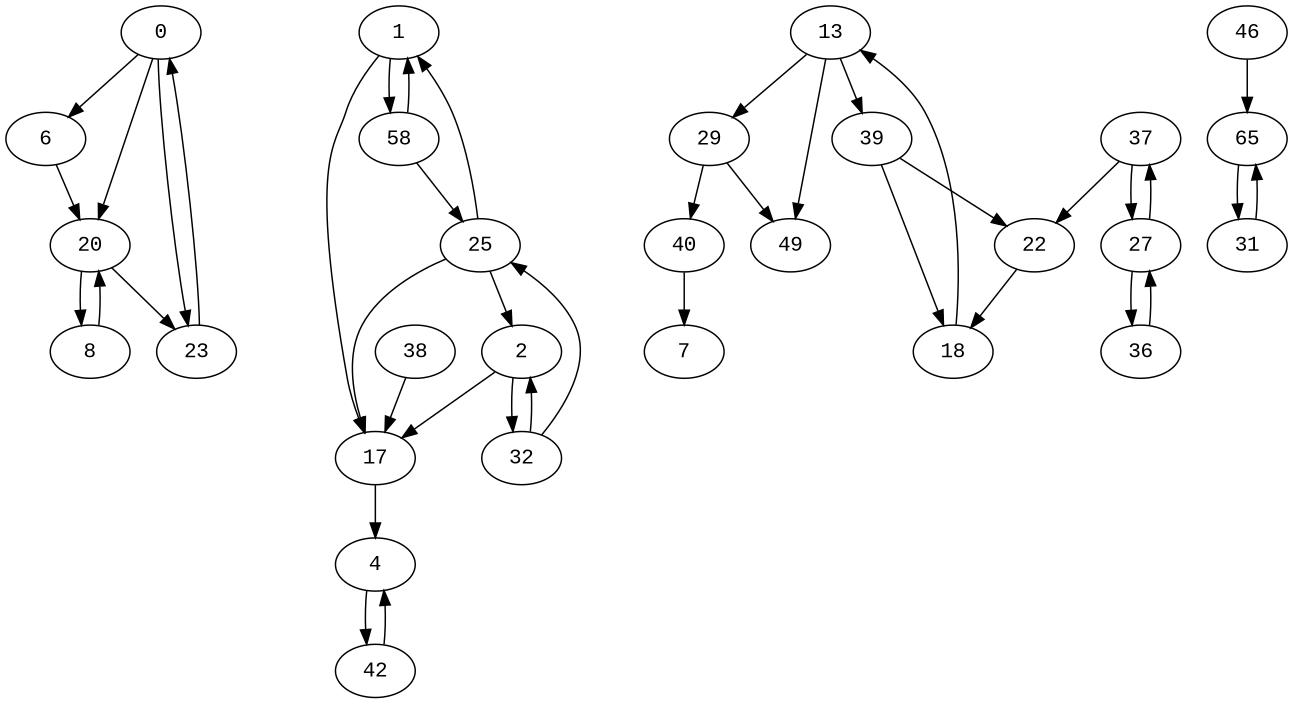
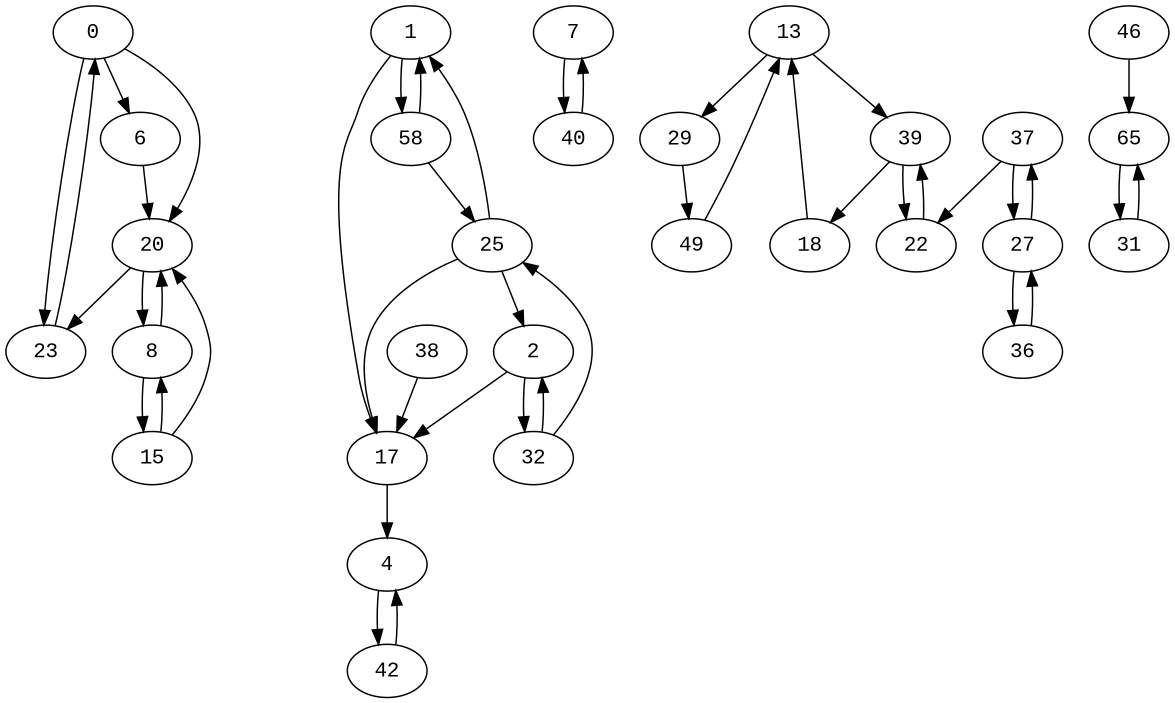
(812, 131) -> (741, 147)
(699, 185) -> (564, 78)
(998, 293) -> (924, 199)
none -> (152, 458)
